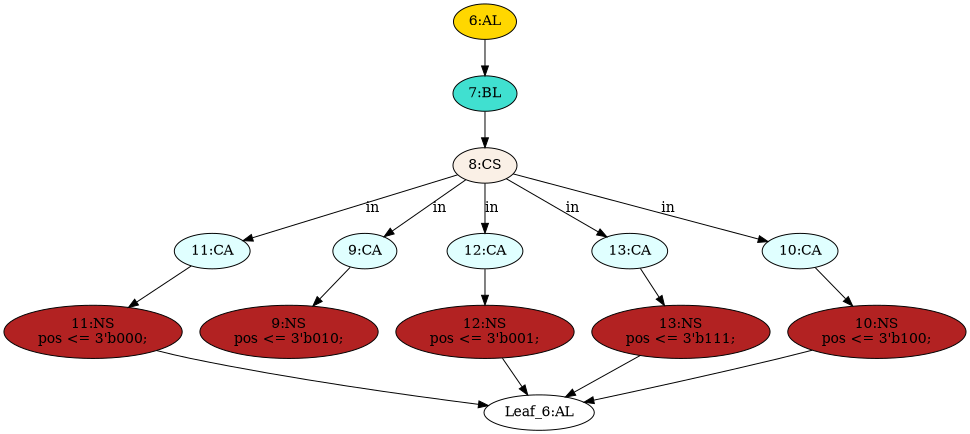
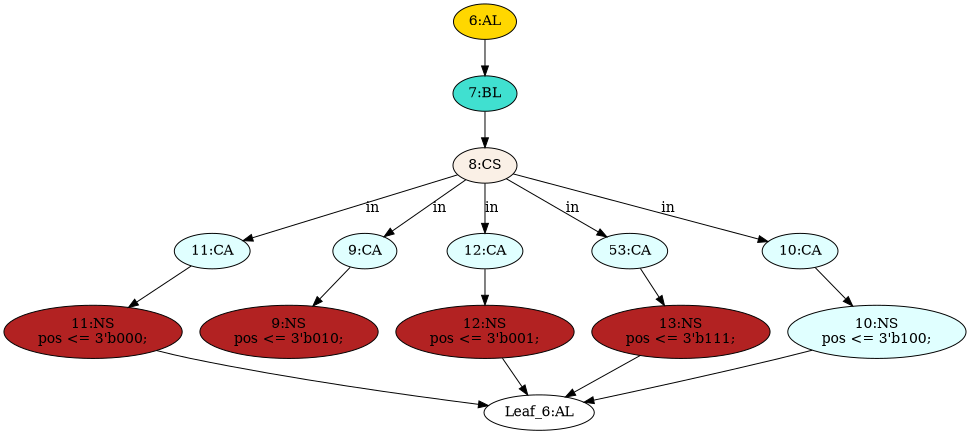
(630, 251) -> (630, 251)
(877, 332) -> (877, 332)
